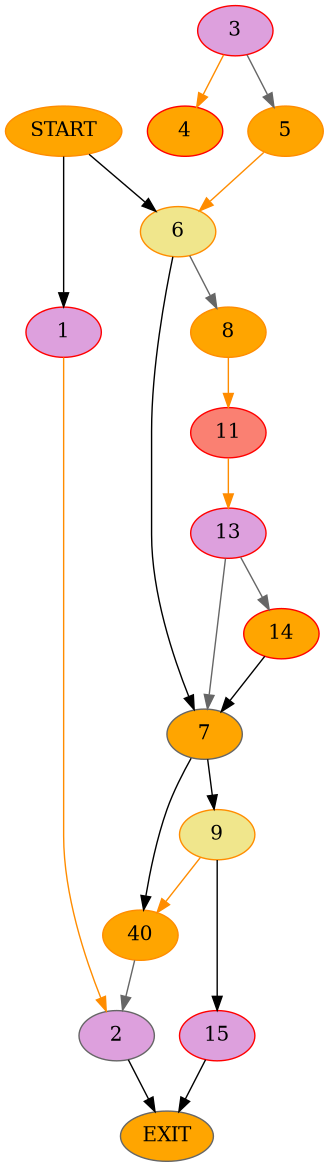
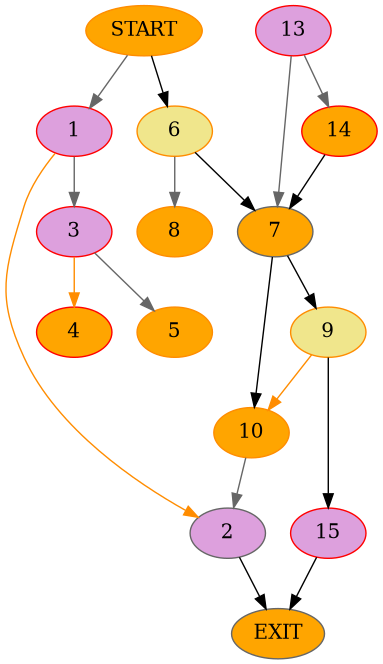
none -> (74, 175)
(237, 177) -> none
(64, 225) -> (113, 76)
(228, 433) -> none
(140, 935) -> (252, 433)
